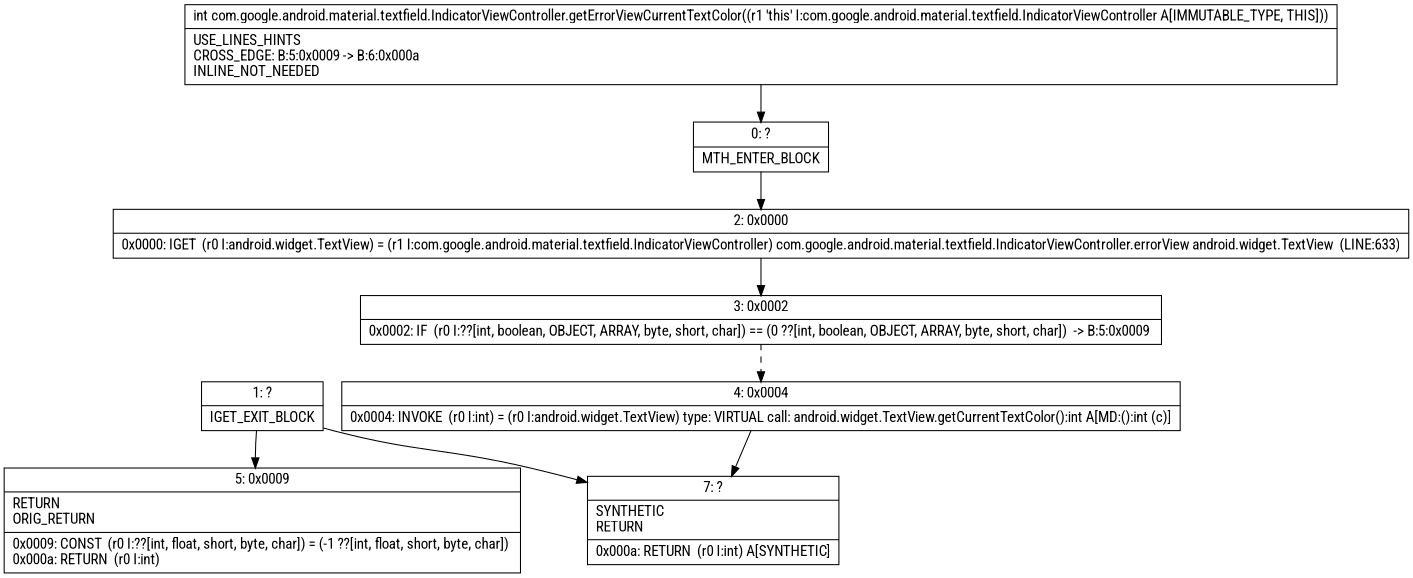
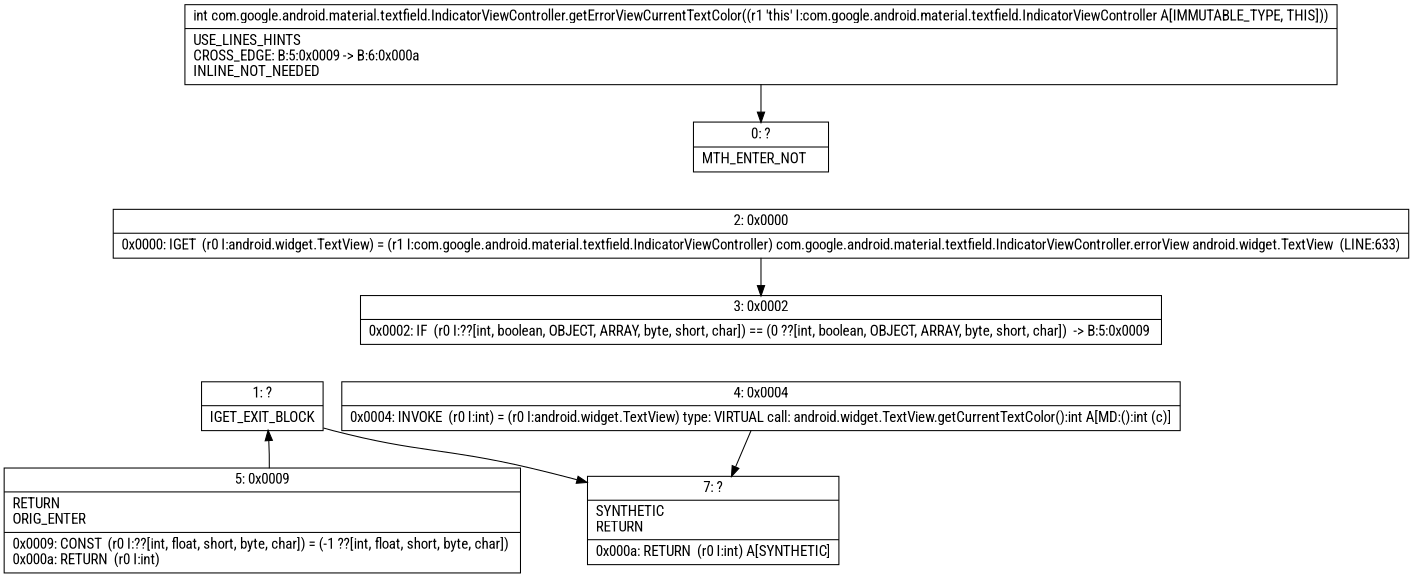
(761, 159) -> (754, 159)
(761, 185) -> none
(761, 358) -> none
(256, 444) -> (269, 454)
(54, 519) -> (49, 519)
